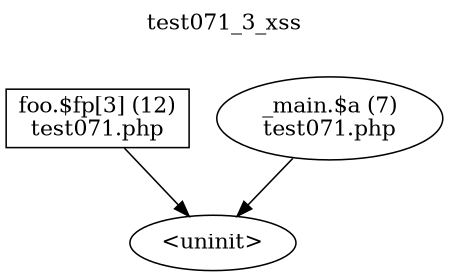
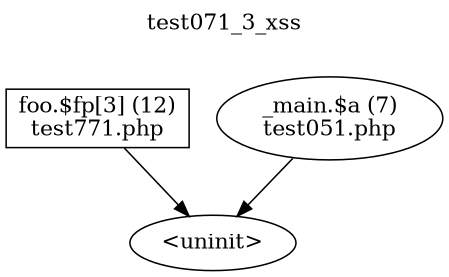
(98, 118) -> (98, 118)
(330, 118) -> (330, 118)
